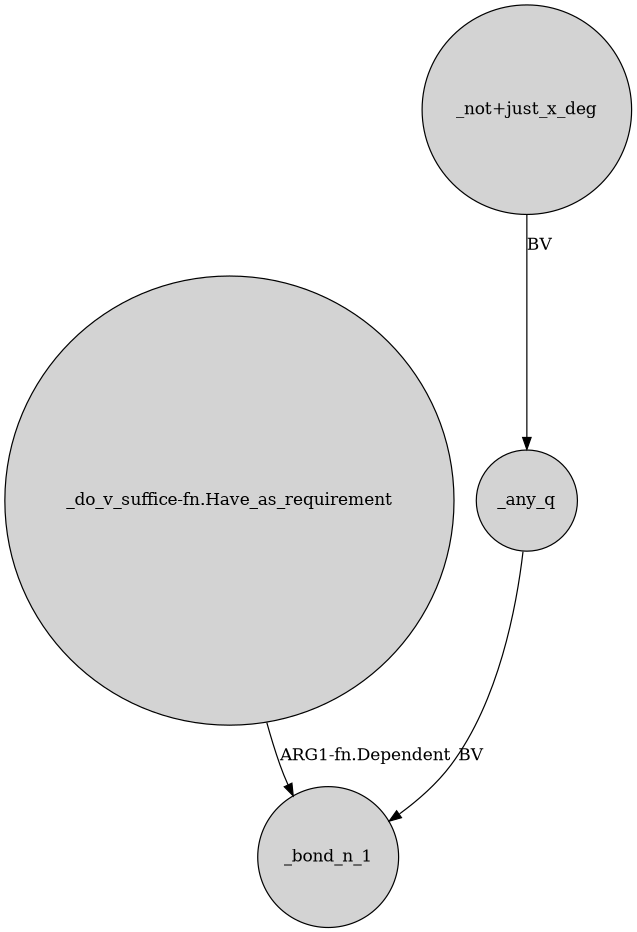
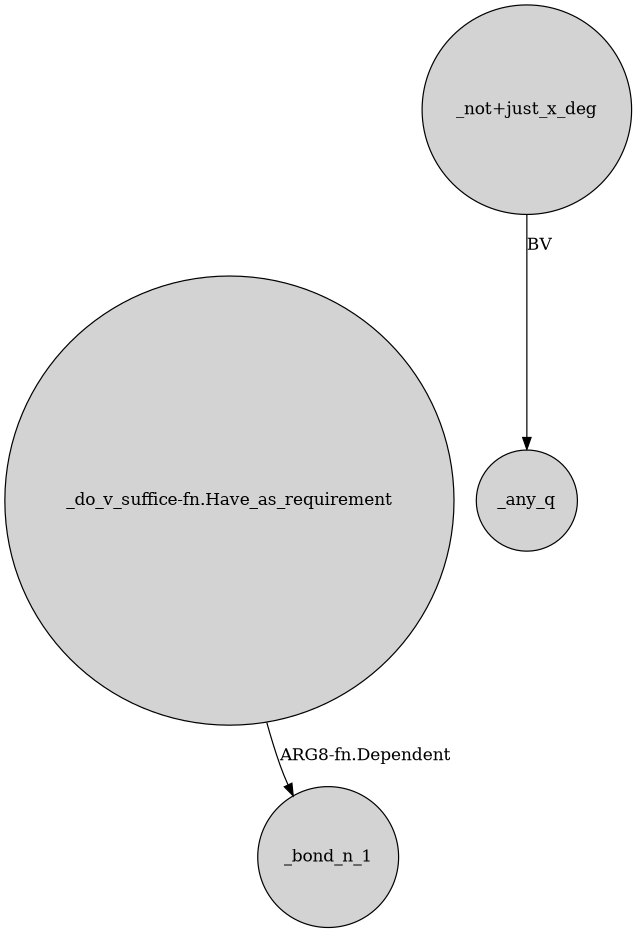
(488, 696) -> none
(366, 756) -> (366, 756)
